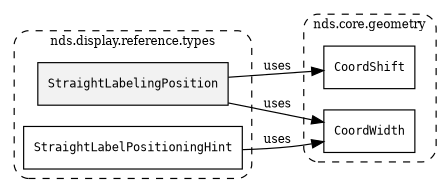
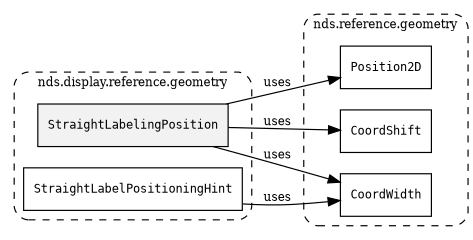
(370, 25) -> (386, 25)
(133, 42) -> (133, 83)
none -> (386, 67)
